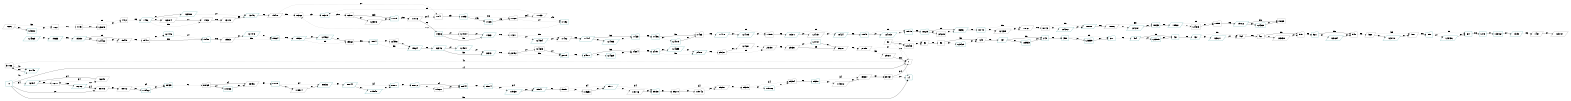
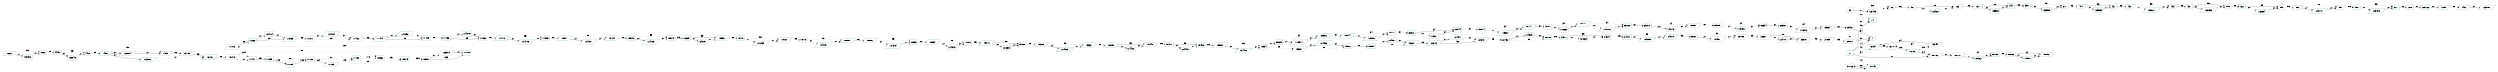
none -> (1041, 45)
(264, 84) -> (1271, 45)
